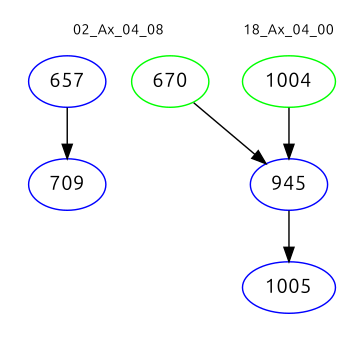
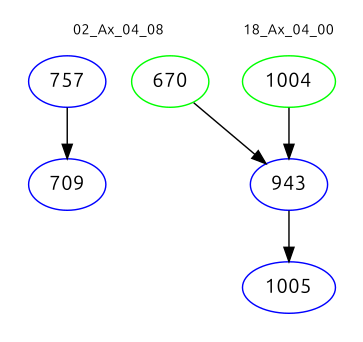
(67, 82) -> (67, 82)
(289, 185) -> (289, 185)
